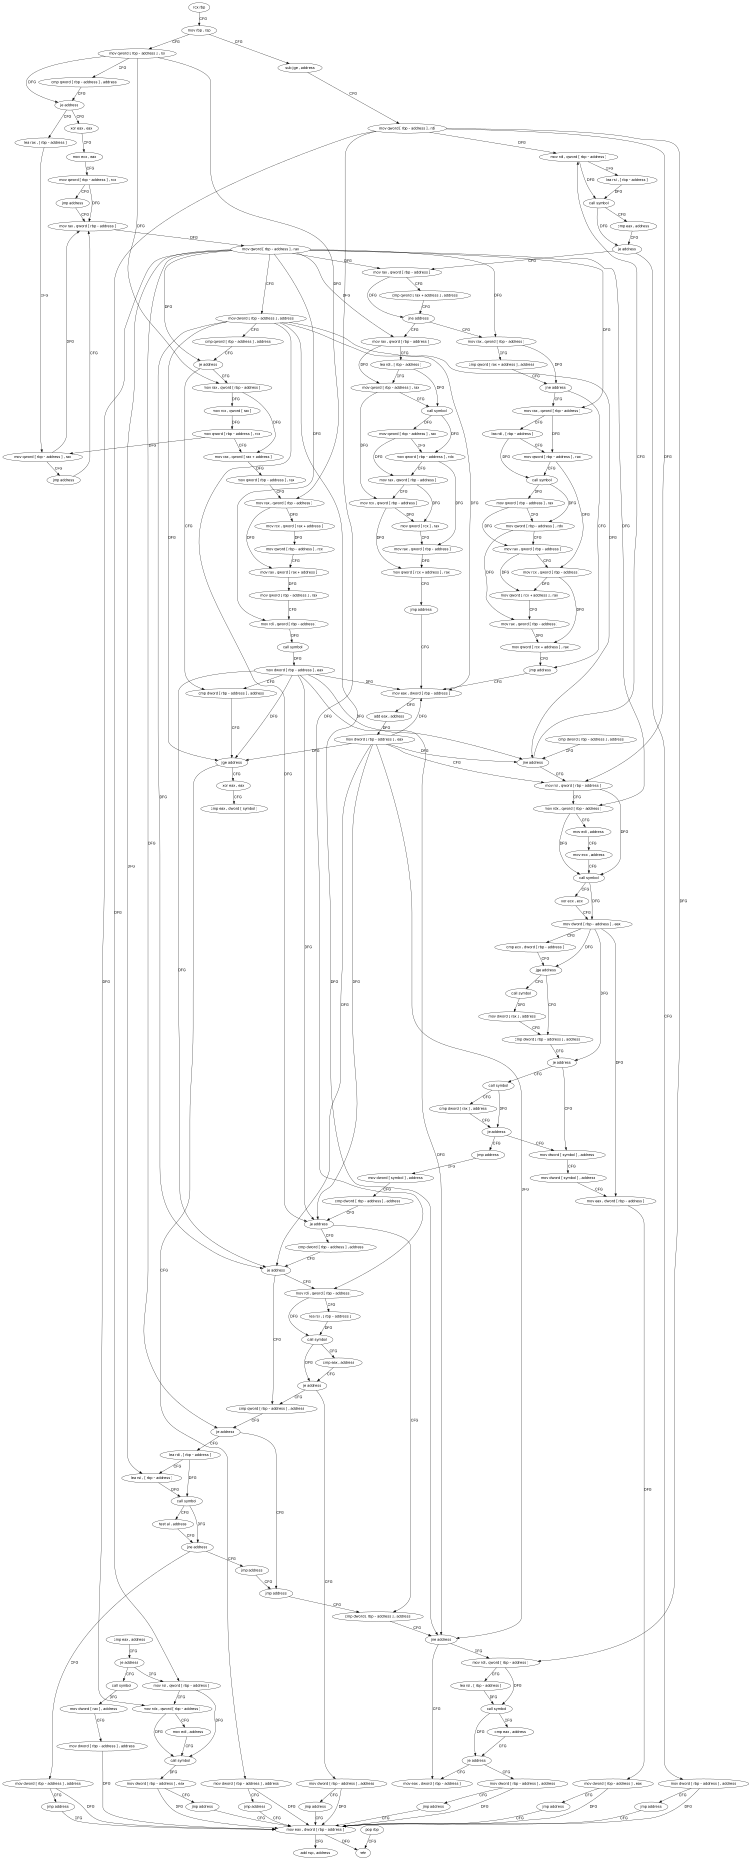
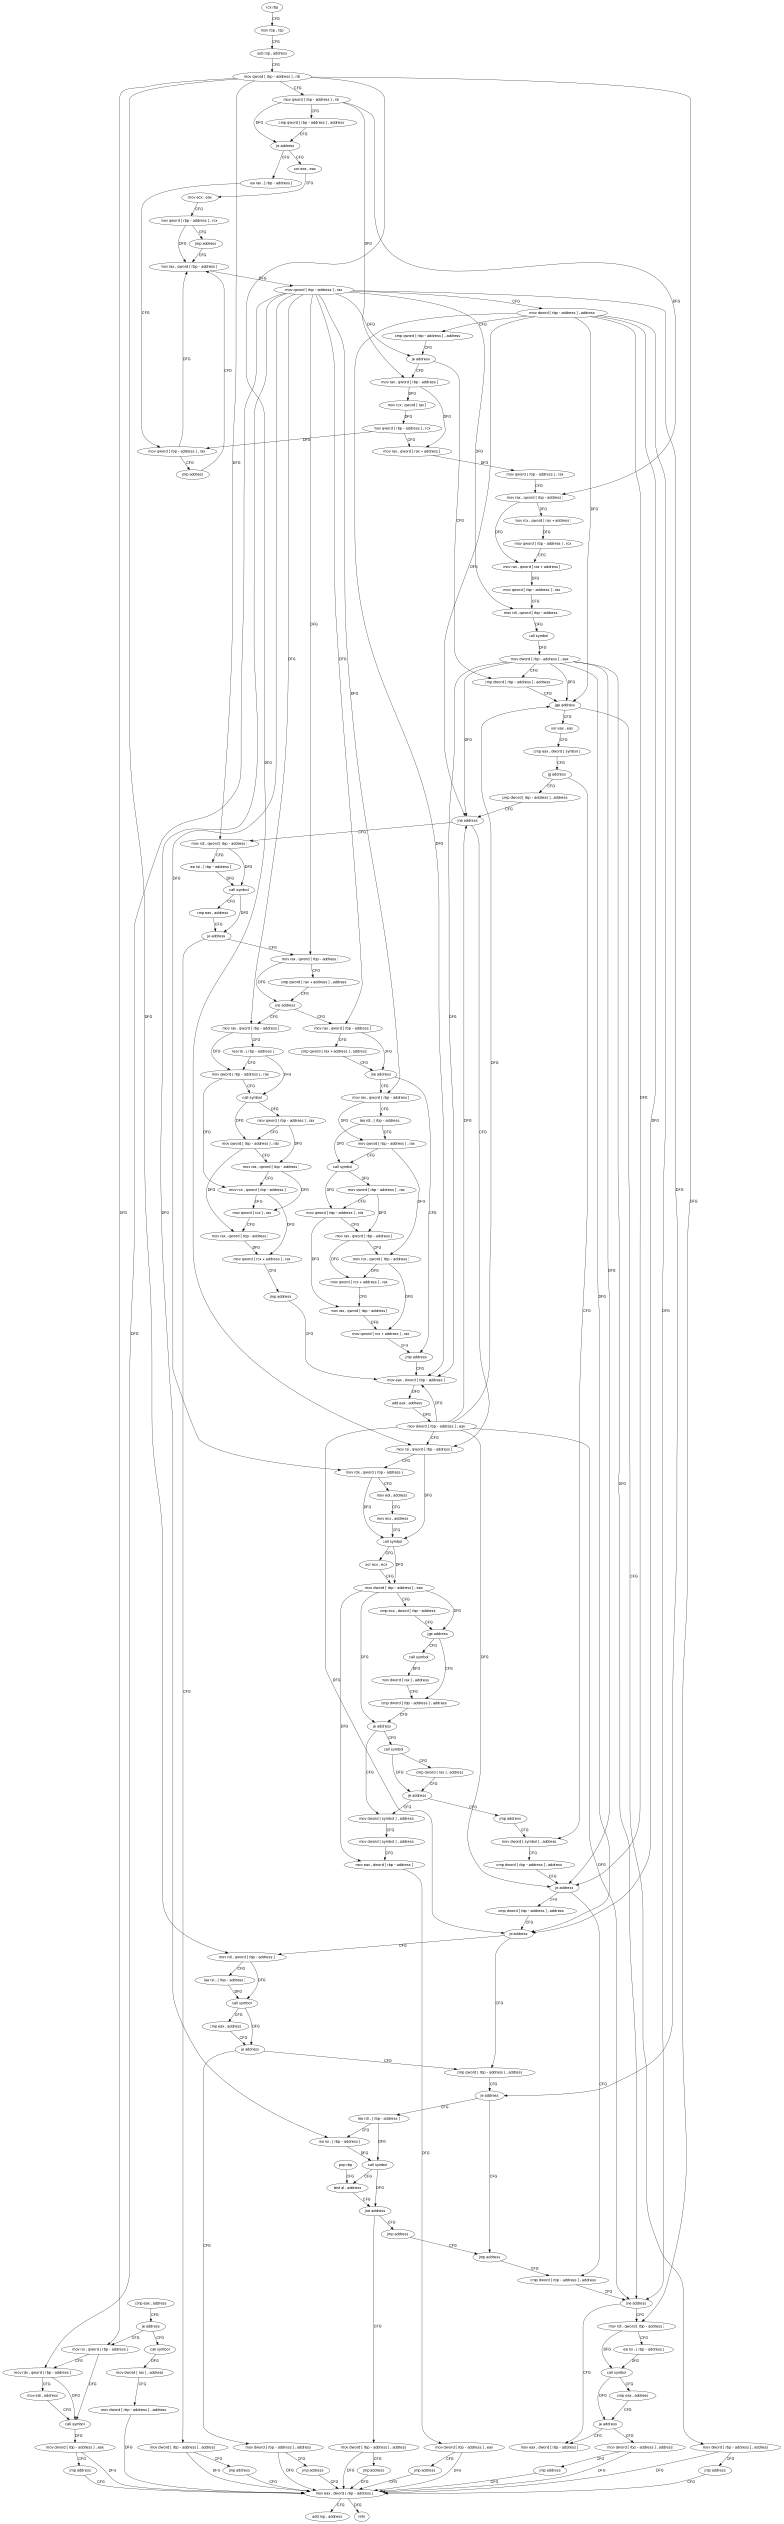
(170, 41) -> (291, 88)
(300, 68) -> (272, 54)
none -> (557, 775)
(368, 1840) -> (346, 2175)
